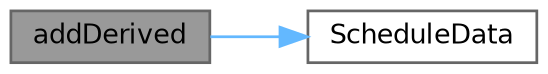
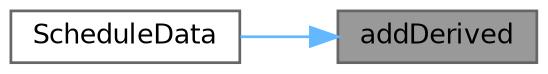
(245, 37) -> (275, 37)
